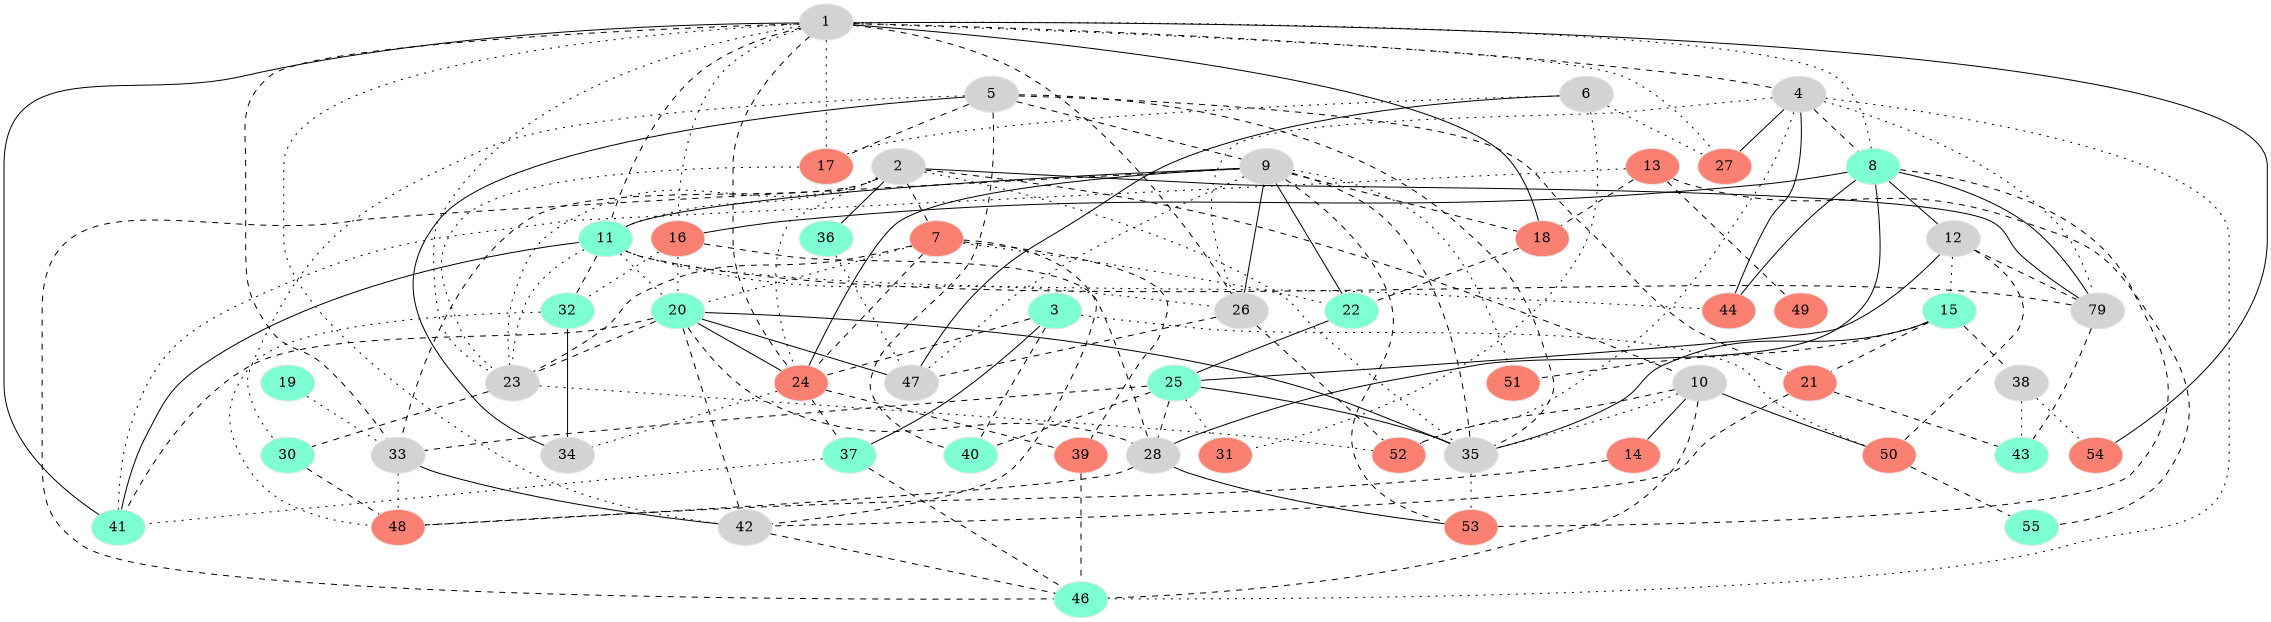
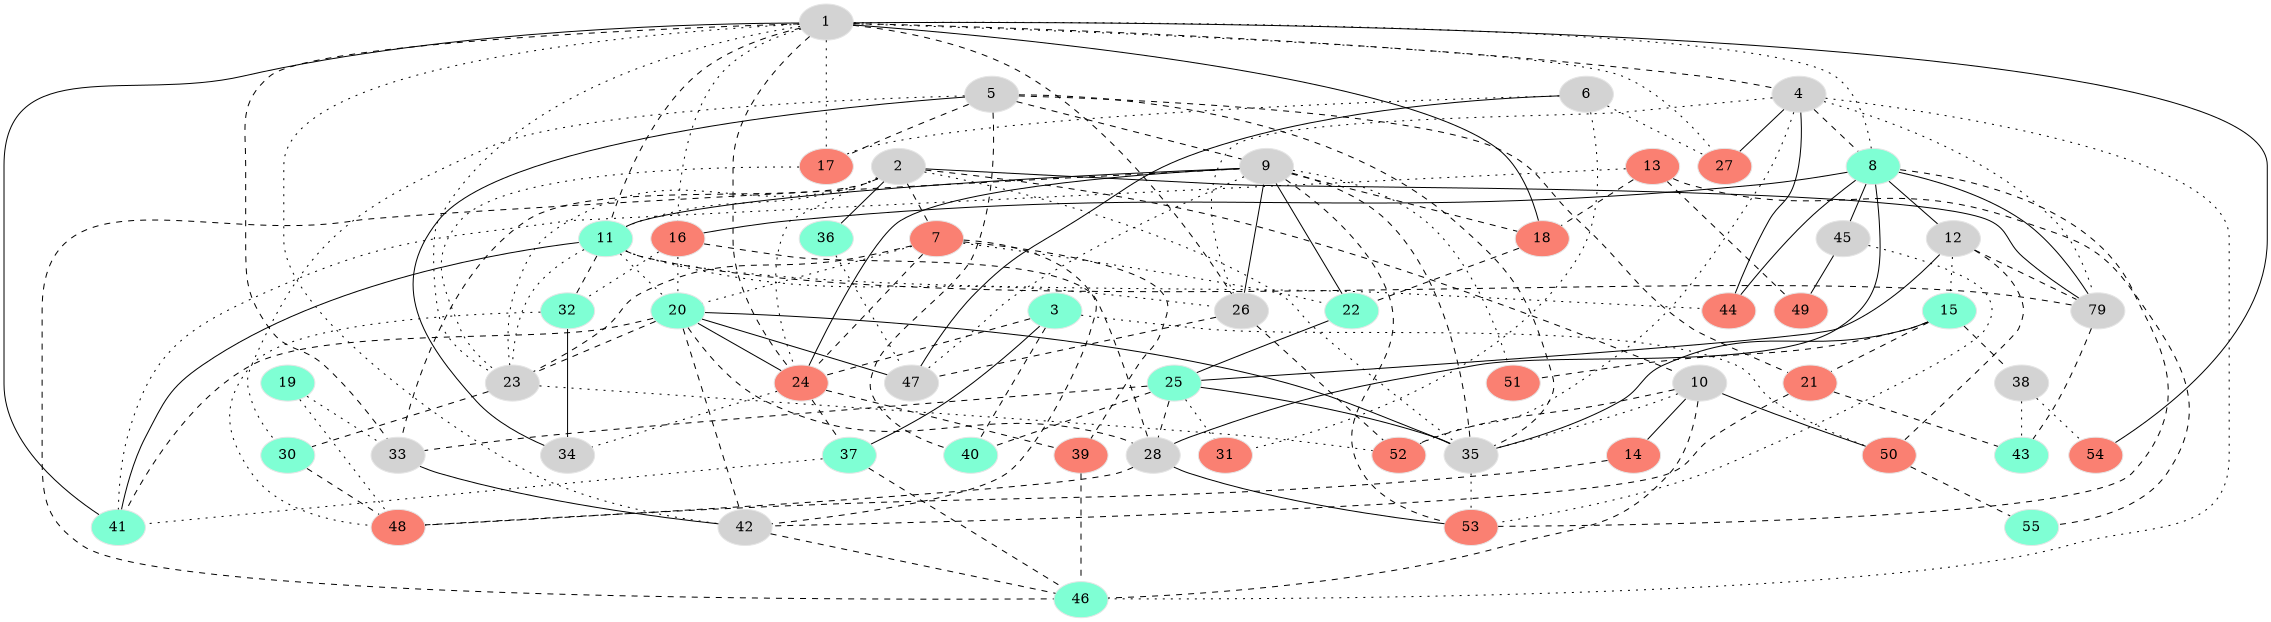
none -> (1843, 239)
(398, 491) -> (343, 455)
